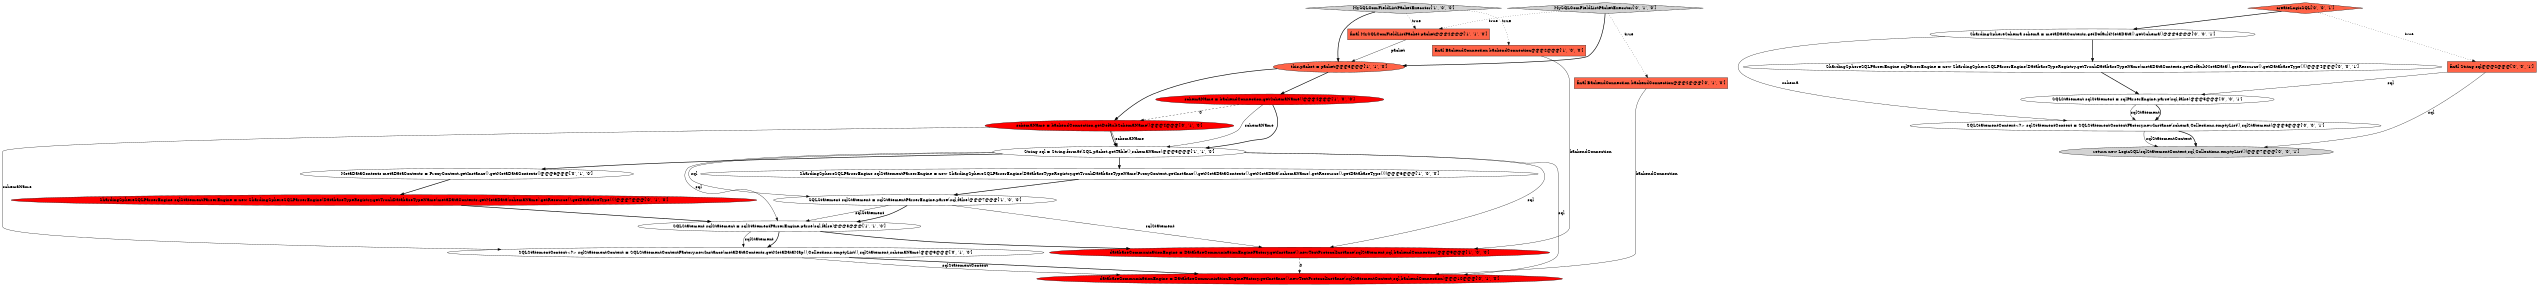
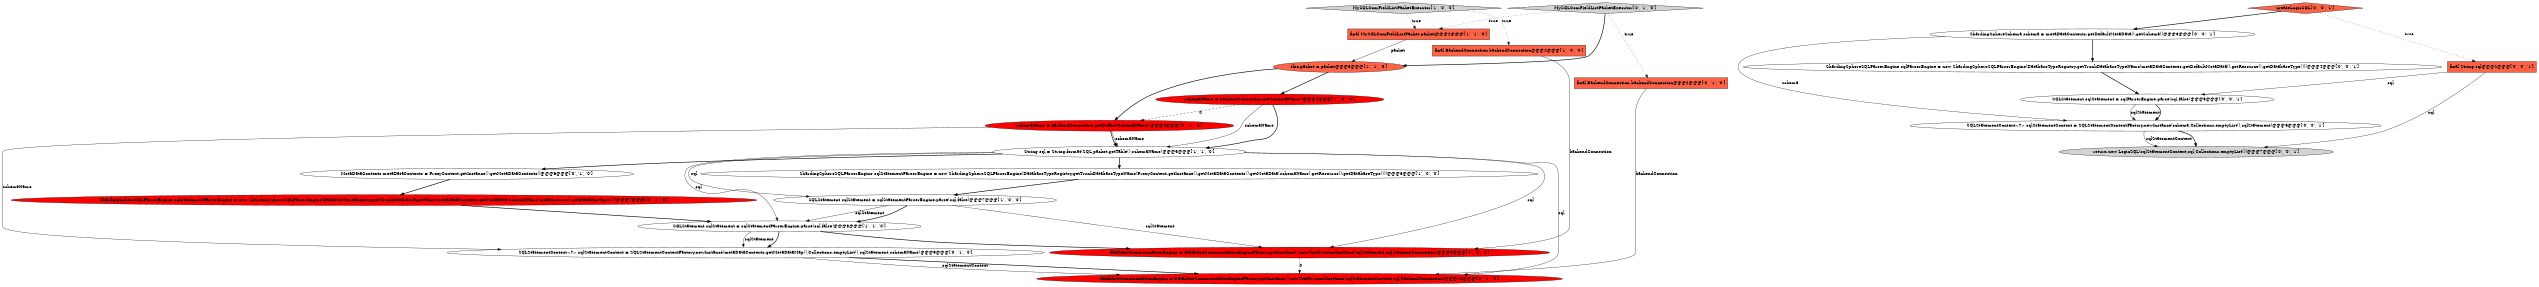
(1346, 27) -> none
